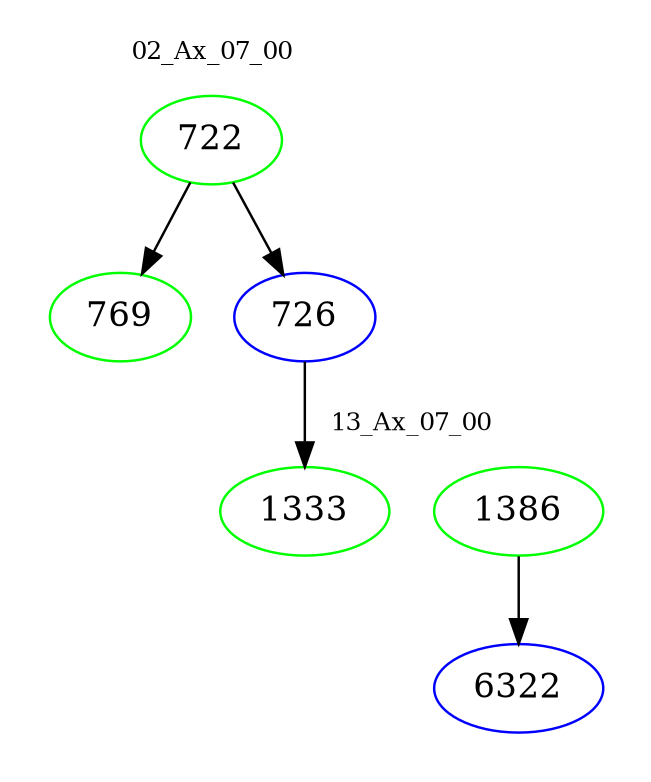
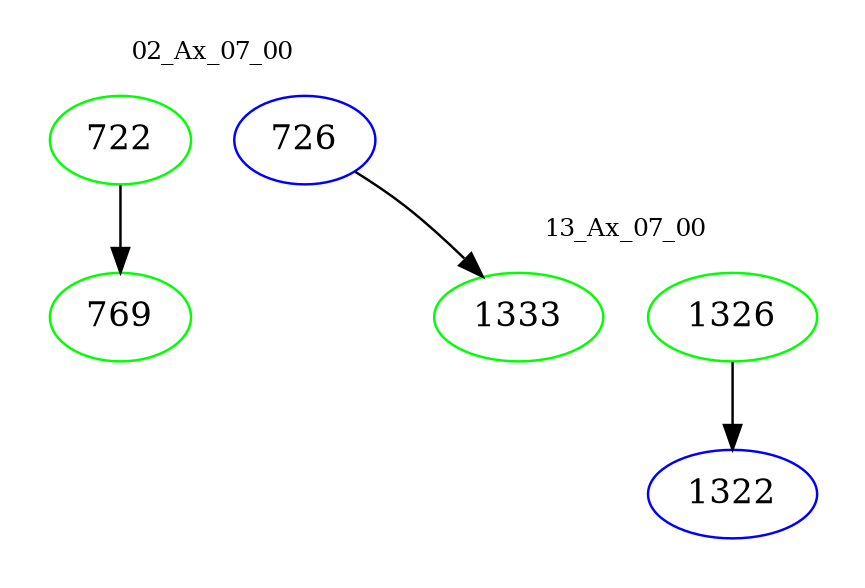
(252, 218) -> none
(519, 511) -> (733, 317)
(519, 688) -> (733, 494)
